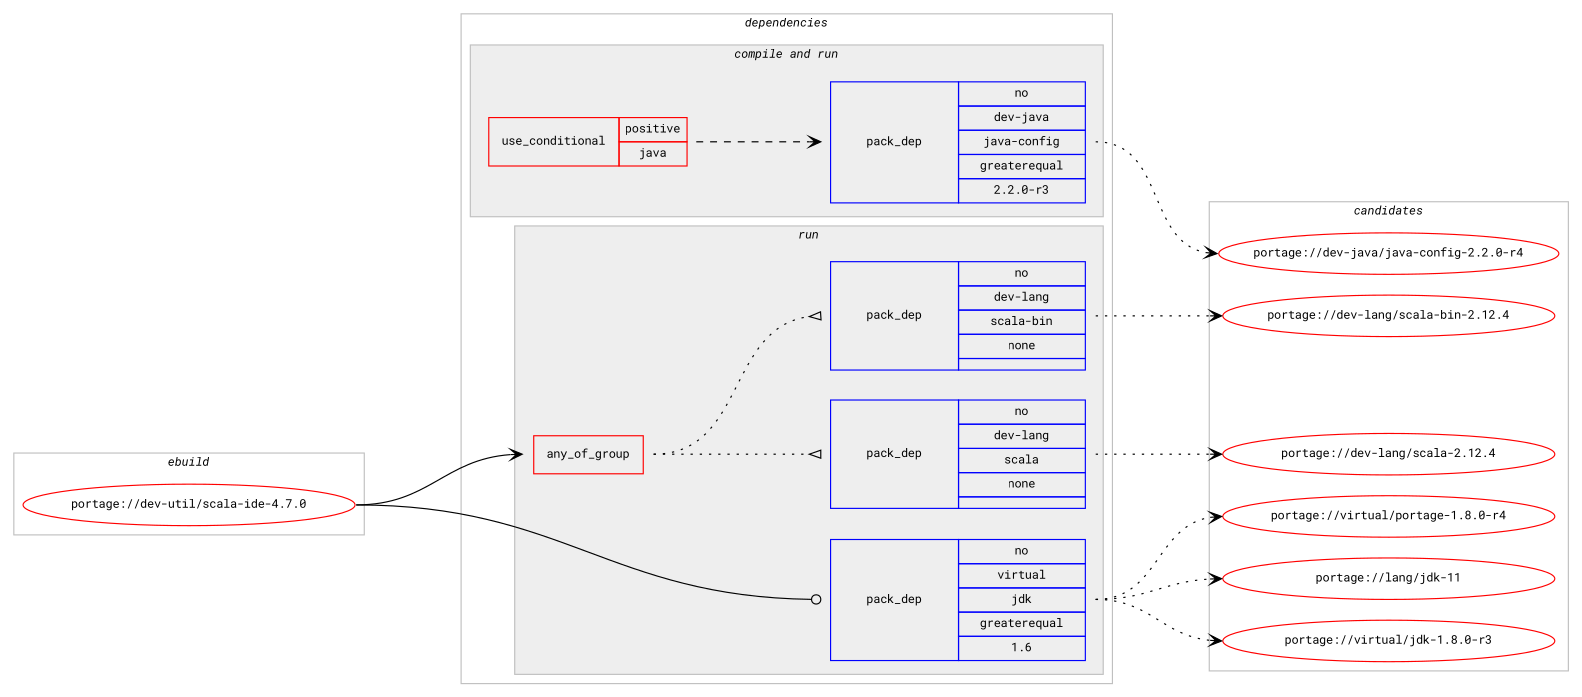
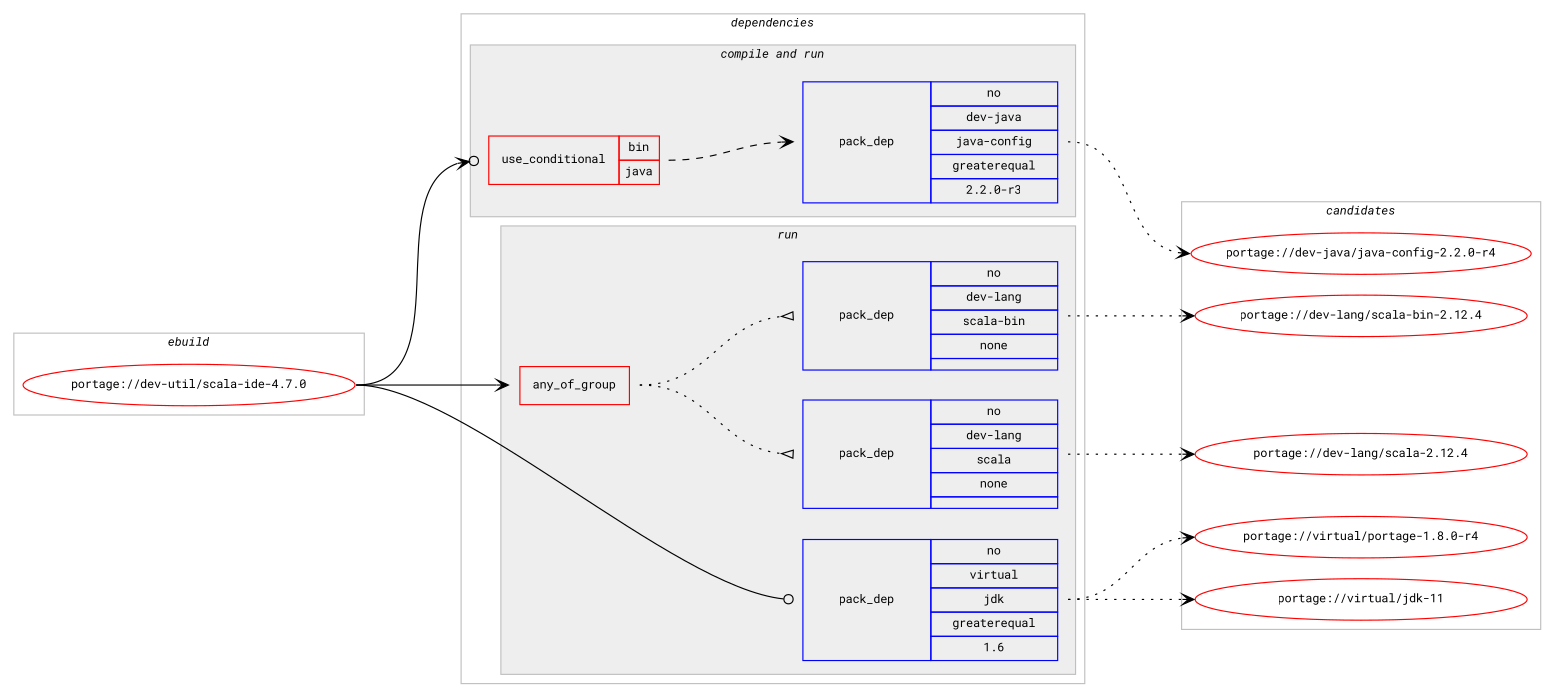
(653, 129) -> (639, 148)
none -> (417, 283)
(1389, 579) -> (1361, 599)
(1389, 641) -> none
